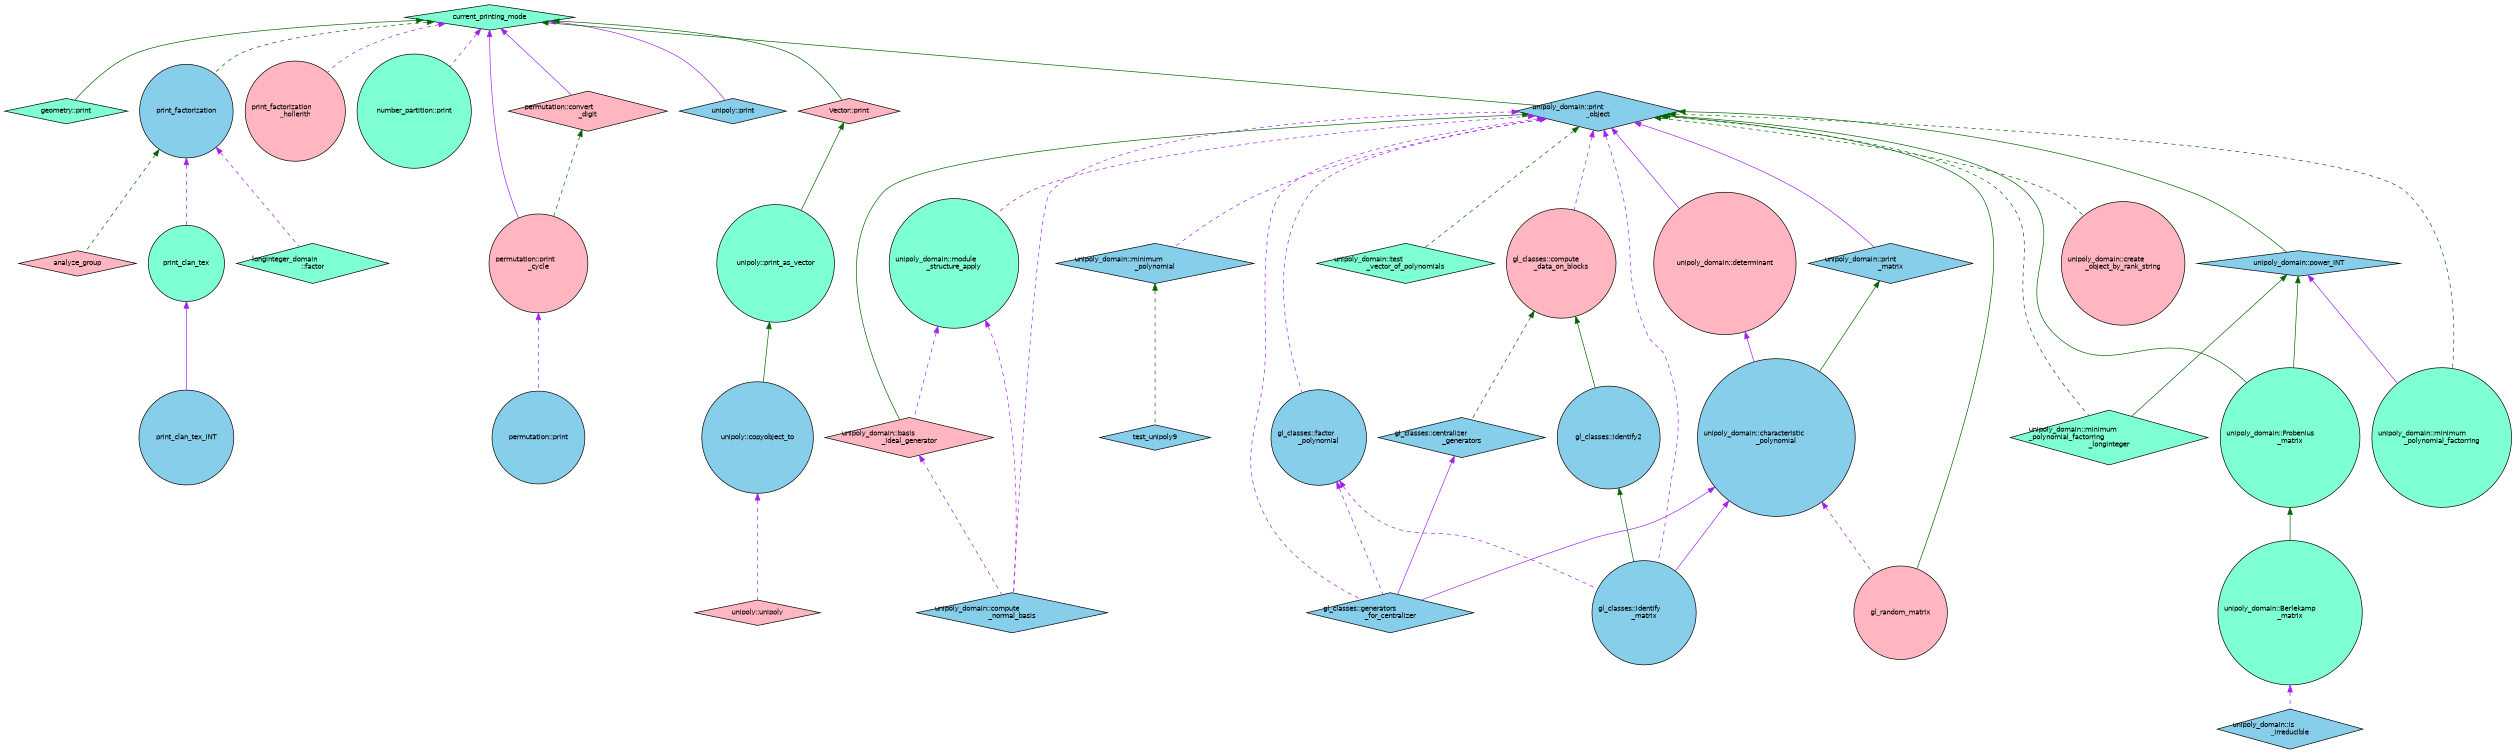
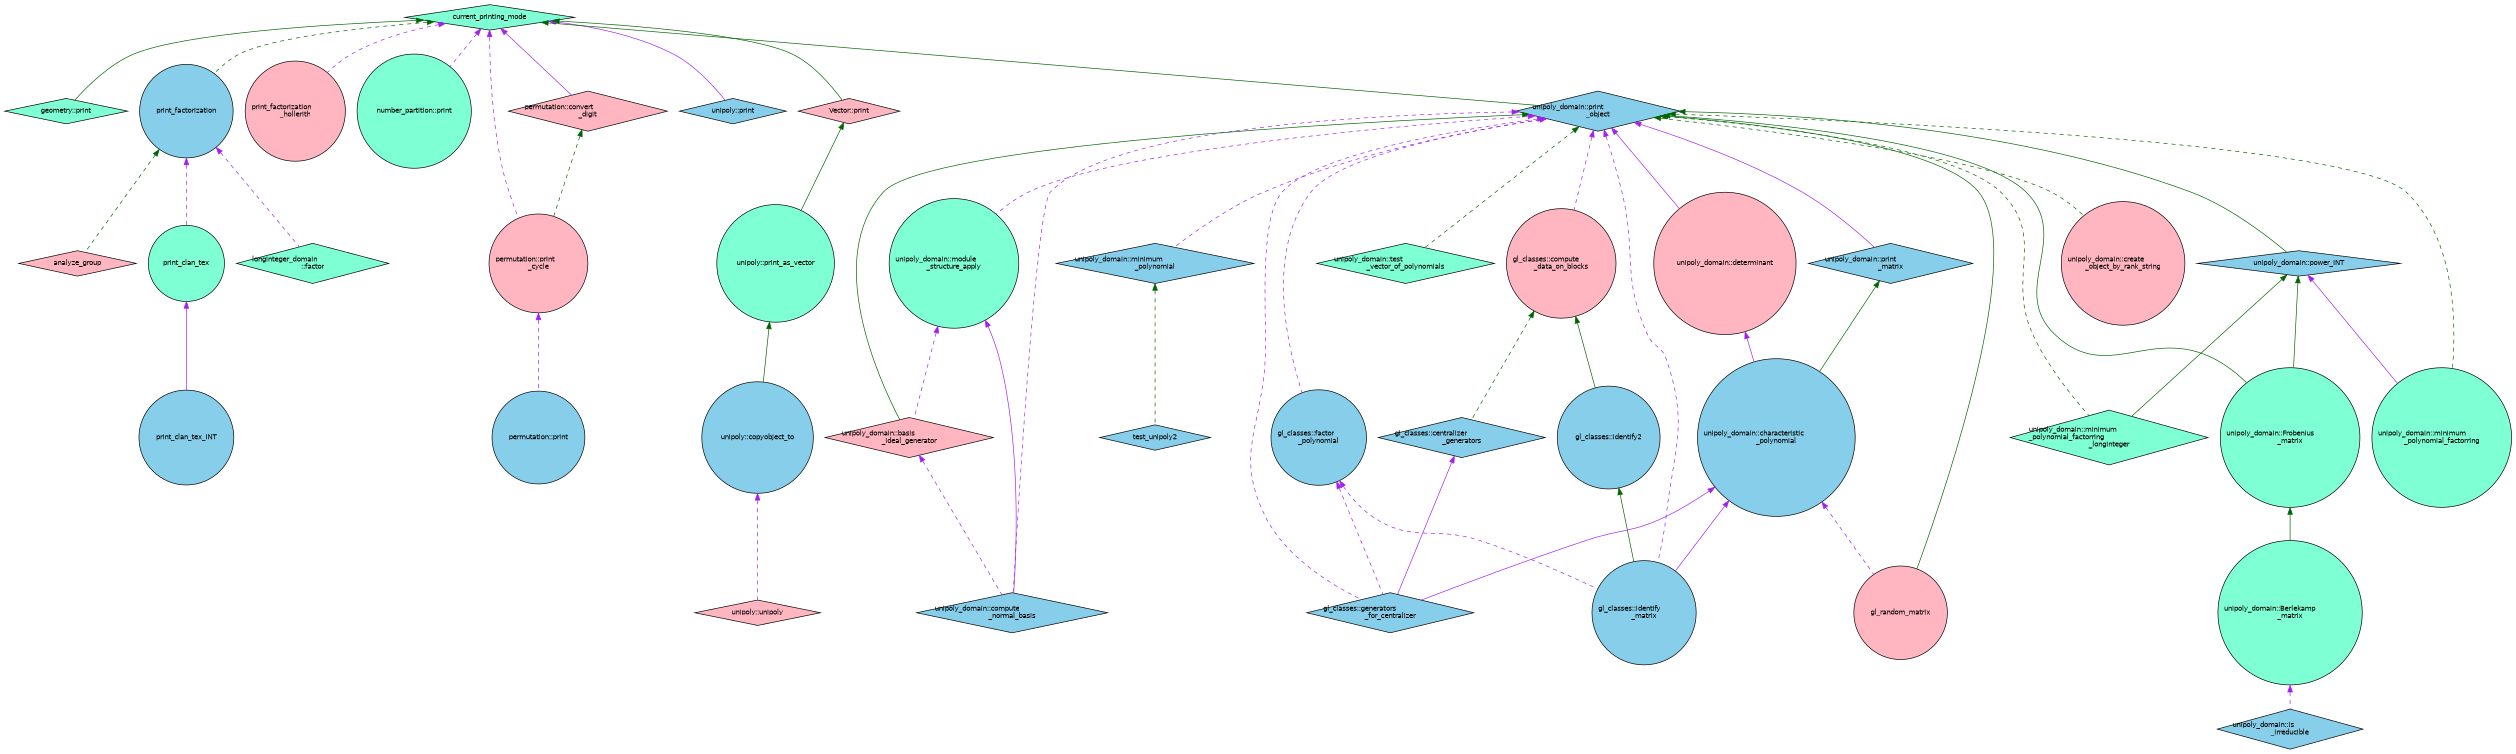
(496, 129) -> (496, 129)
(1155, 438) -> (1155, 438)
(1014, 458) -> (1014, 458)
